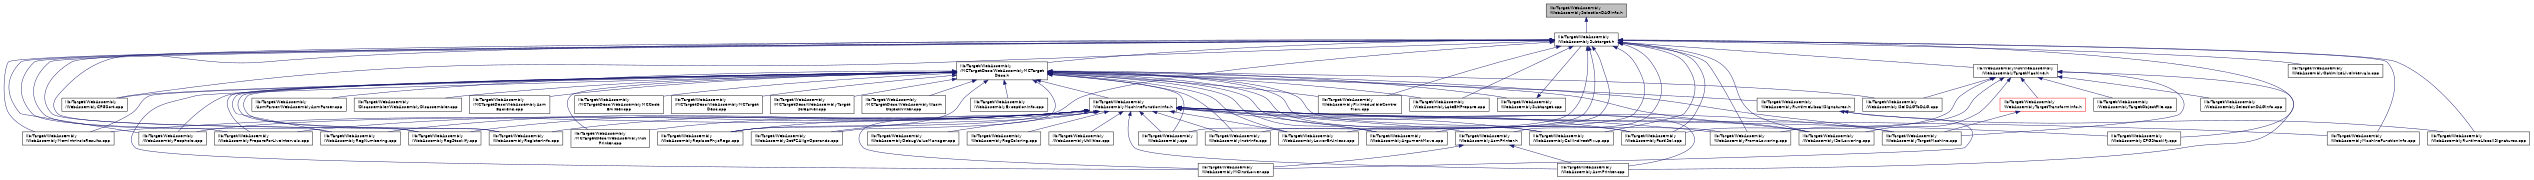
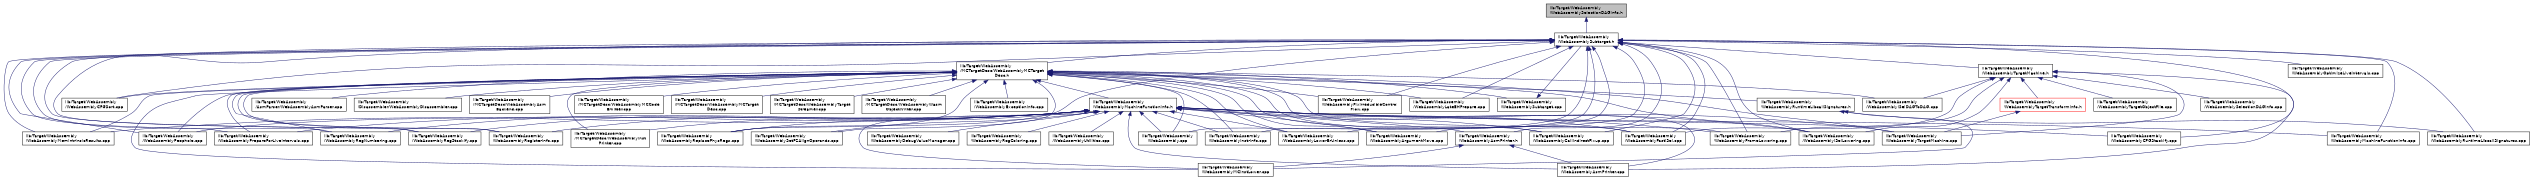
(2016, 71) -> (2016, 71)
